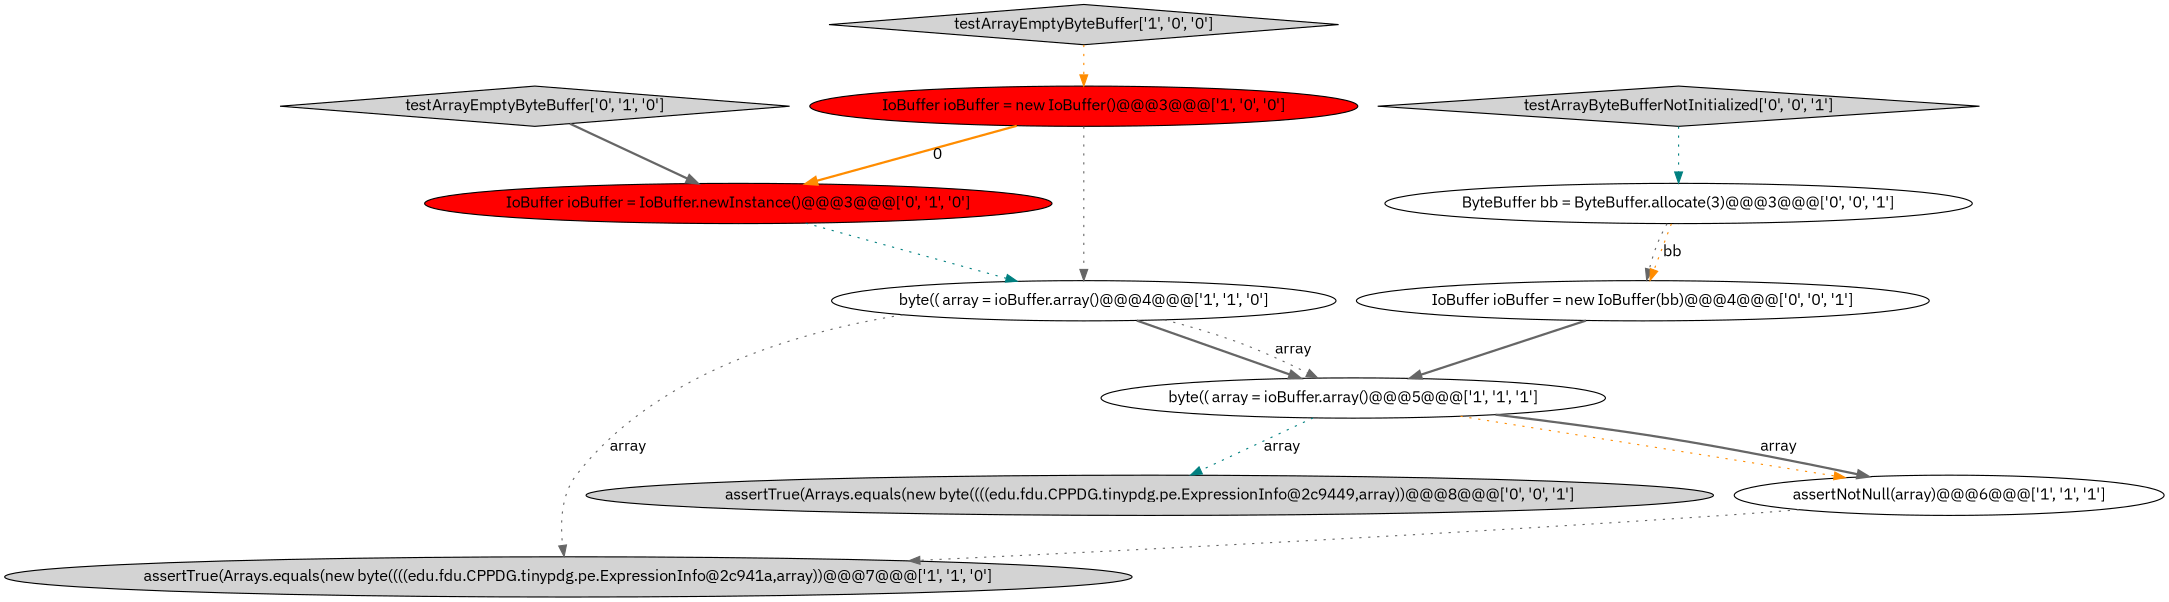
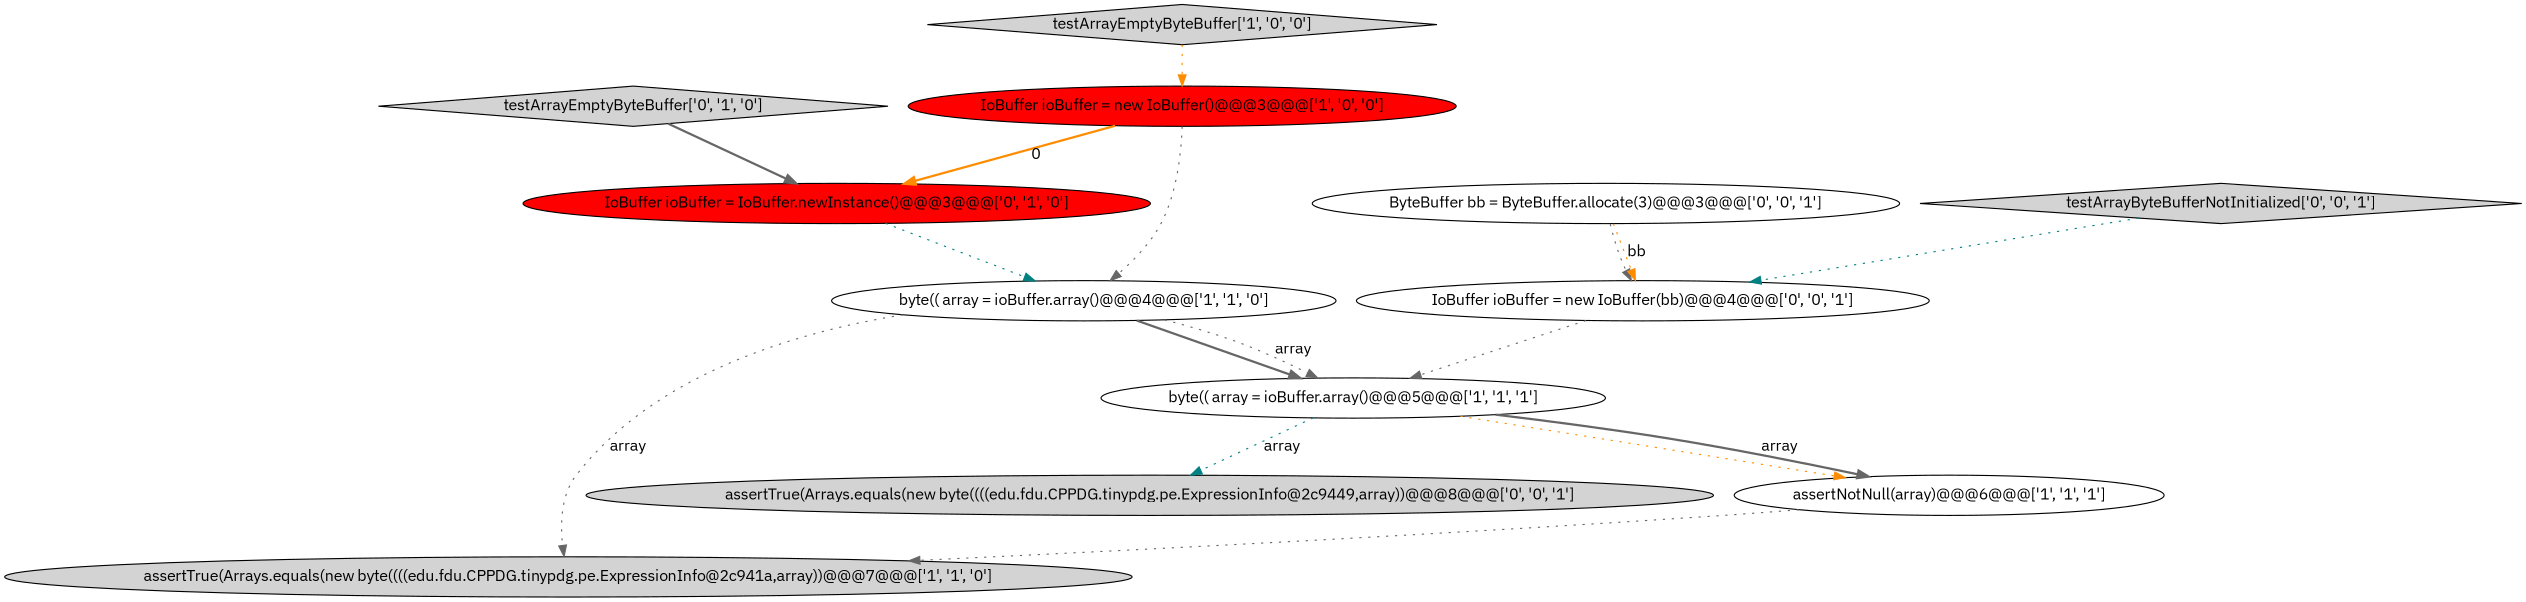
(1679, 149) -> (1950, 249)
(1503, 348) -> (1503, 348)
